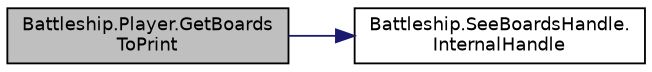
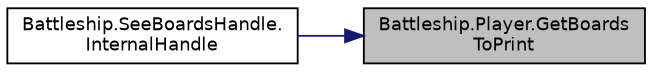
(312, 36) -> (321, 36)
